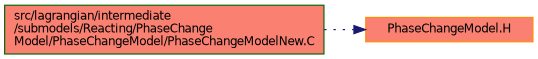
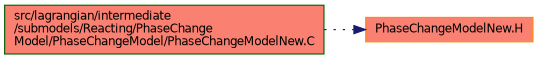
(449, 30) -> (449, 30)
